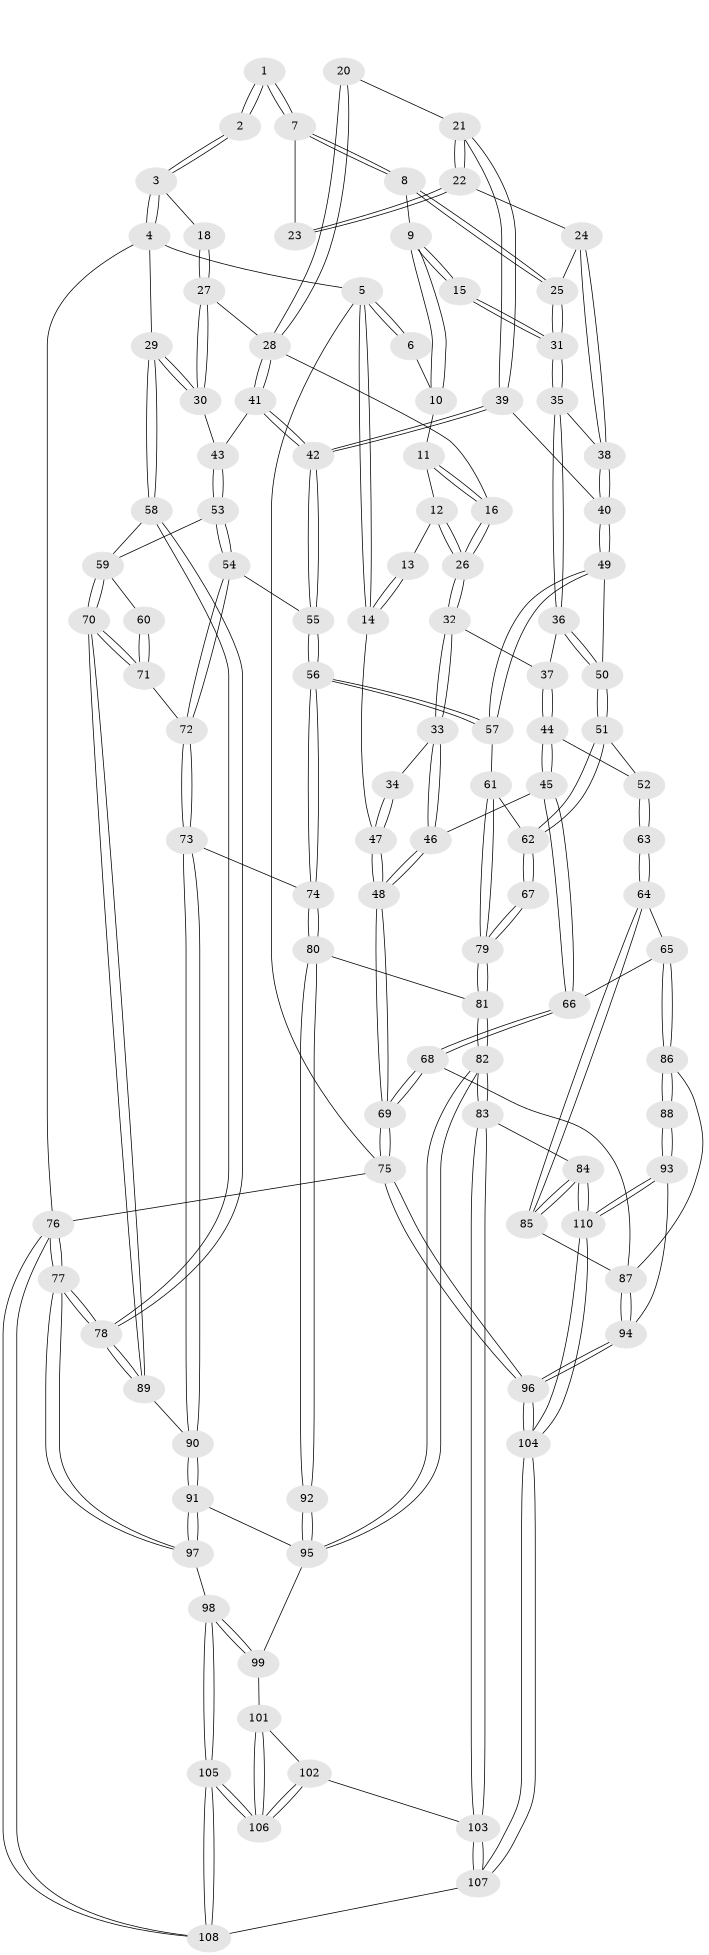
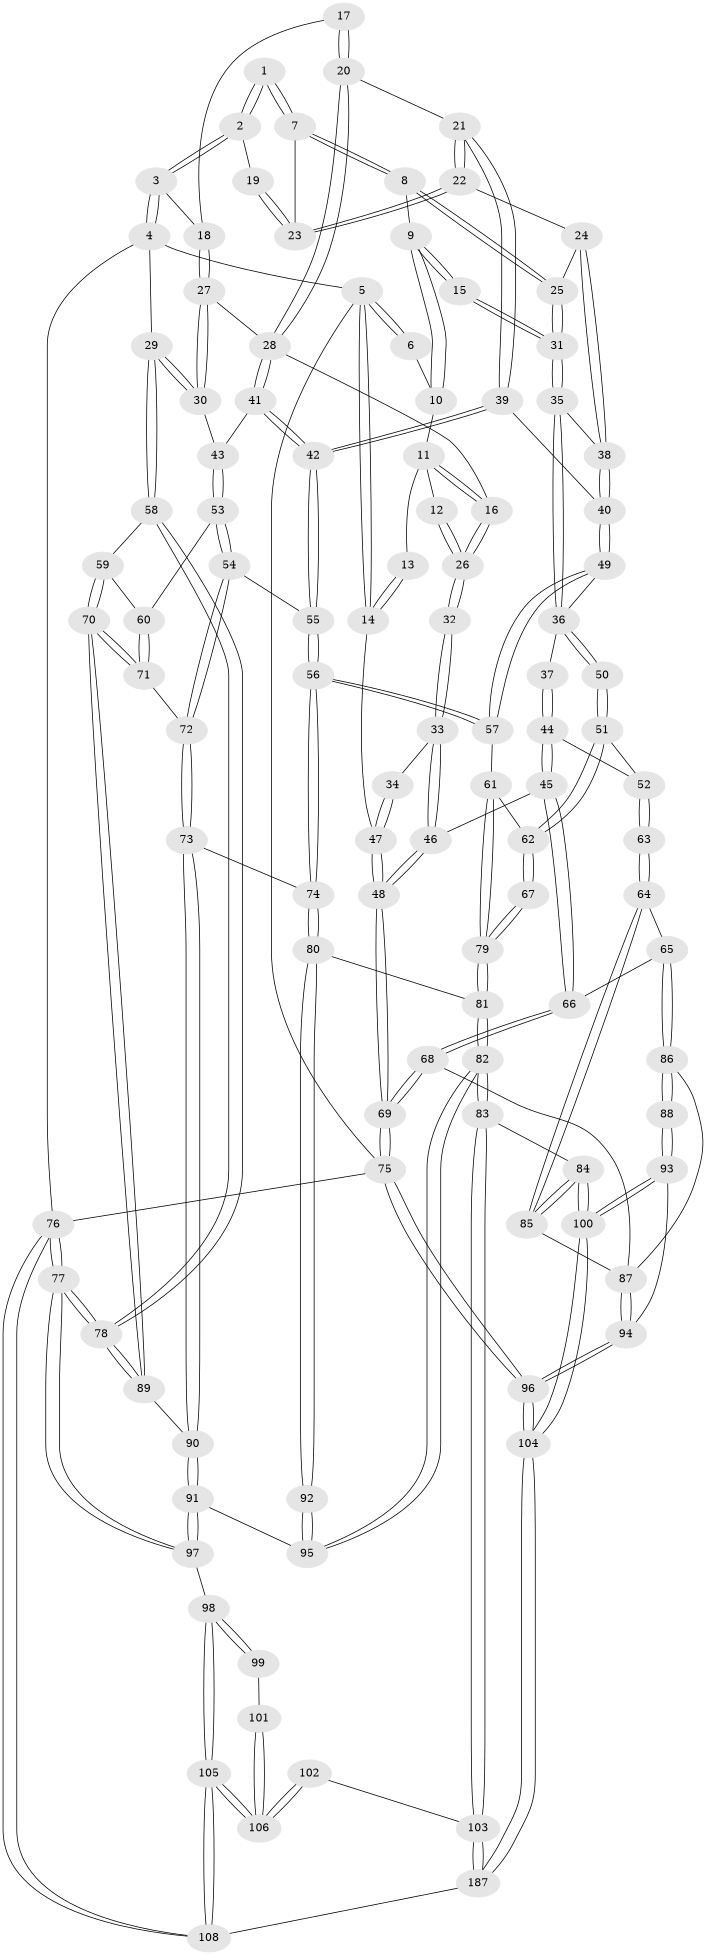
none -> (344, 17)
none -> (253, 181)
(422, 538) -> (408, 510)
(158, 539) -> (177, 572)
(604, 621) -> (582, 593)
(497, 647) -> none
(583, 1225) -> (583, 1225)
(283, 1609) -> none
(284, 1746) -> none
(478, 1883) -> (478, 1883)
